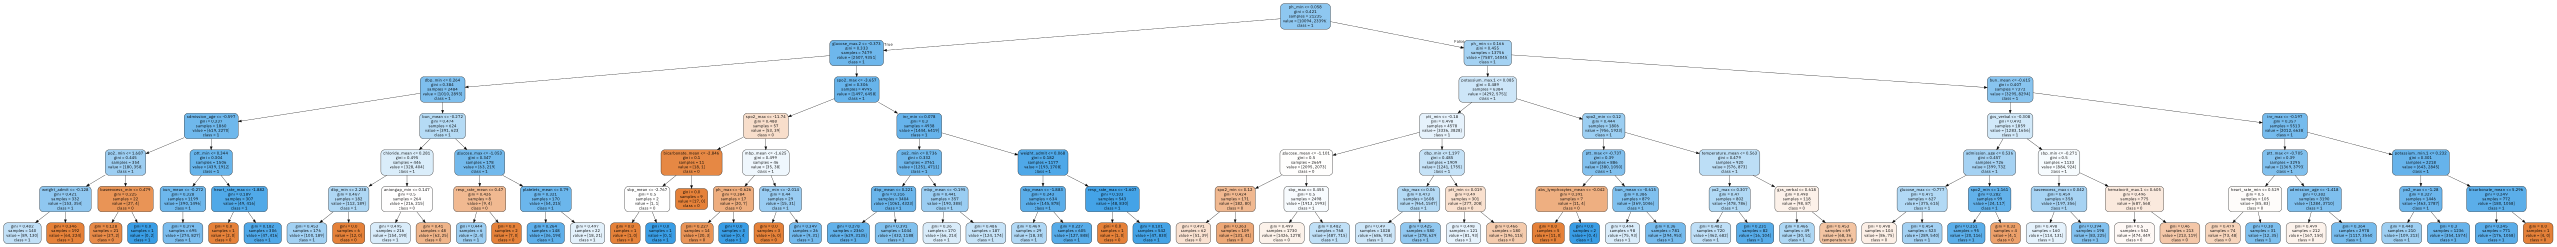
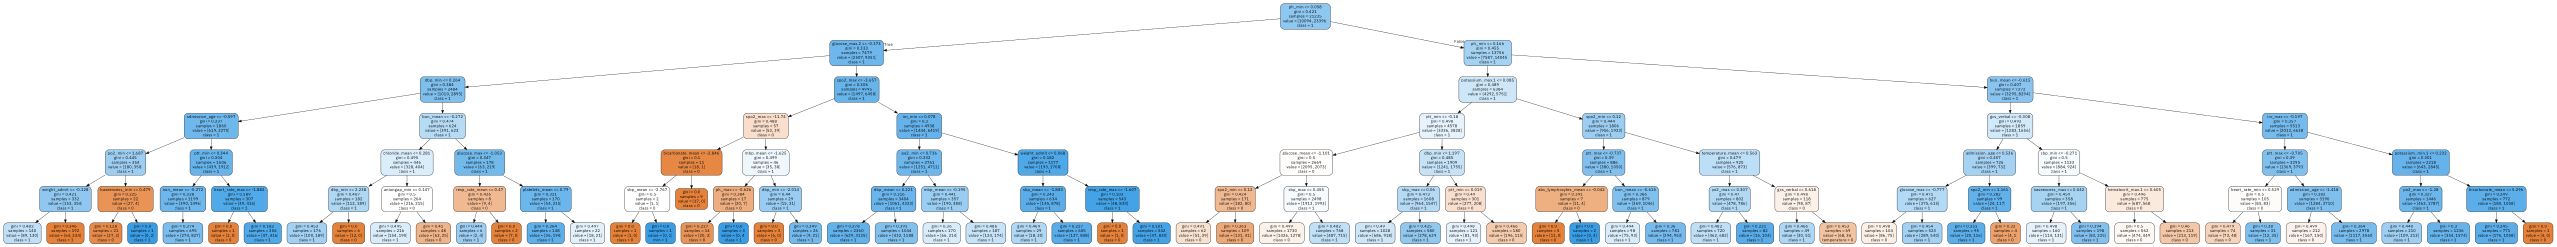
(661, 233) -> (661, 233)
